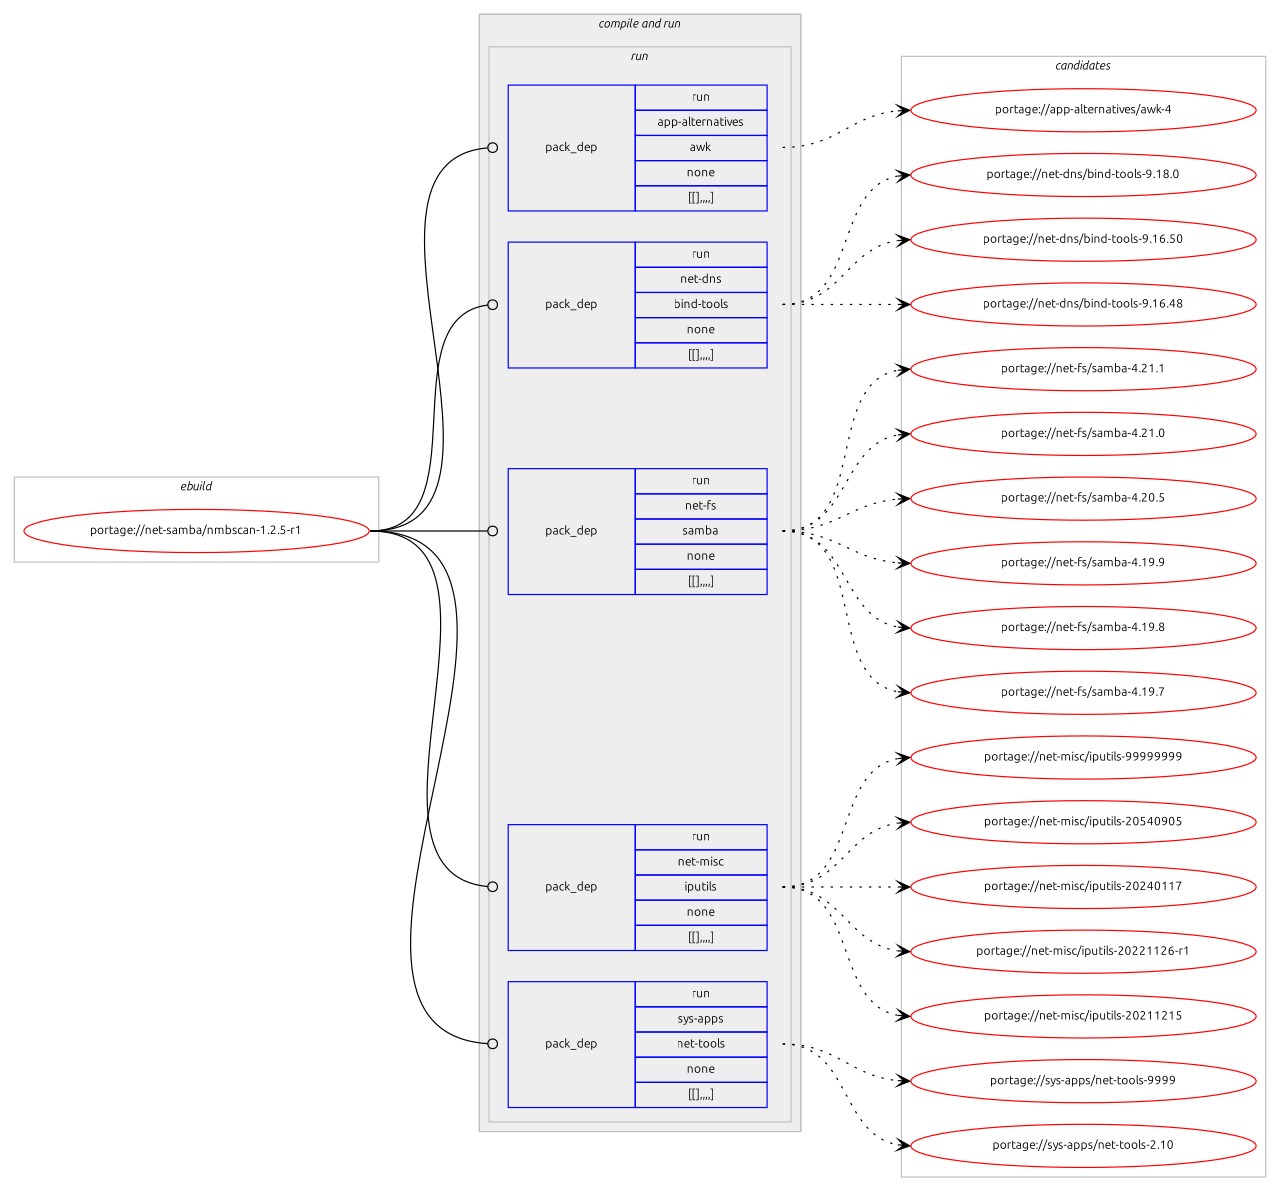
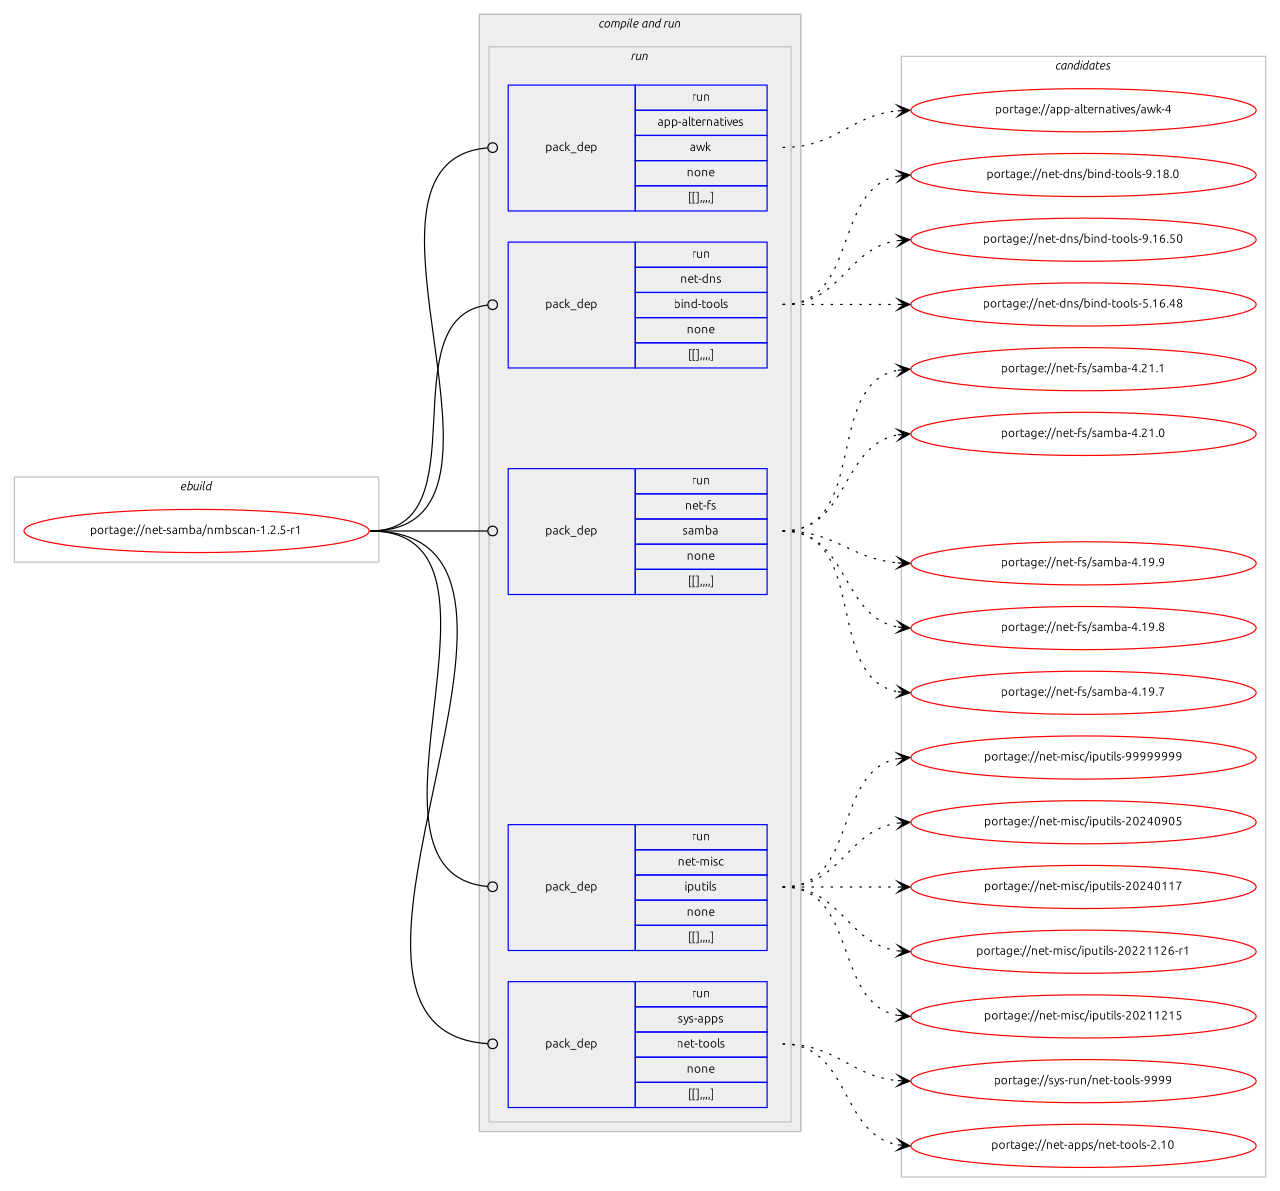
(1084, 304) -> (1084, 304)
(1084, 499) -> none
(1084, 822) -> (1084, 822)
(1084, 1081) -> (1084, 1081)
(1084, 1146) -> (1084, 1146)
